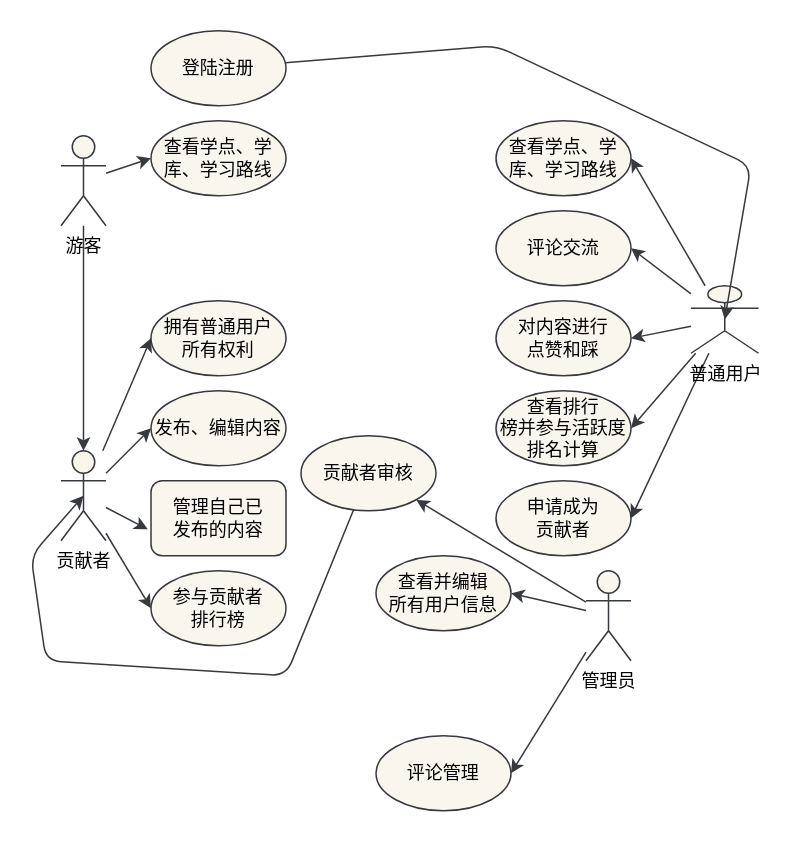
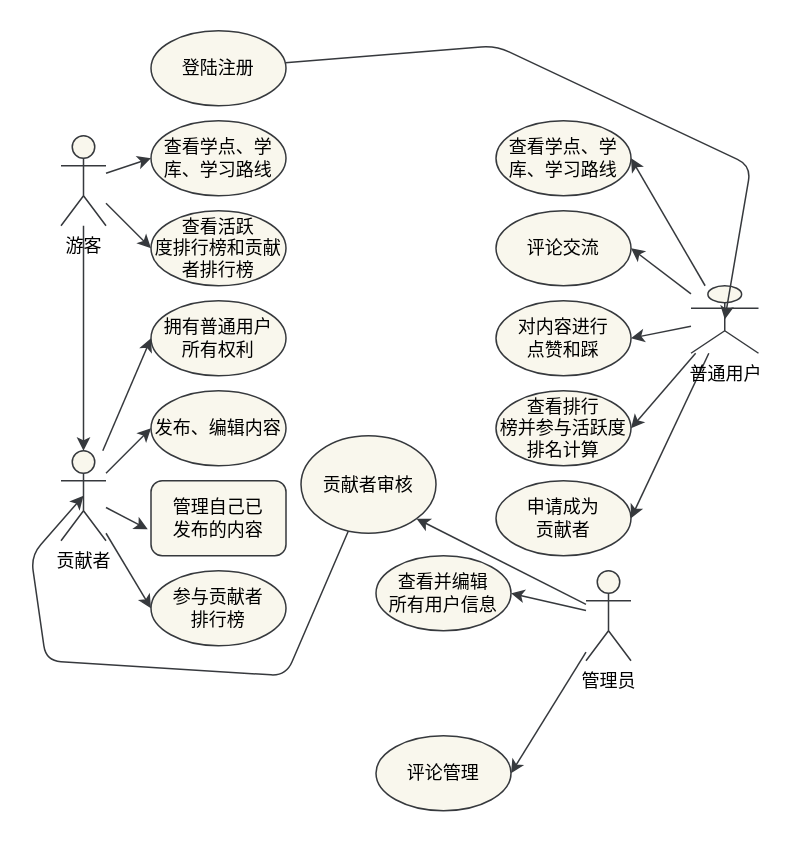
none -> (125, 222)
none -> (218, 248)
(368, 473) -> (368, 485)
